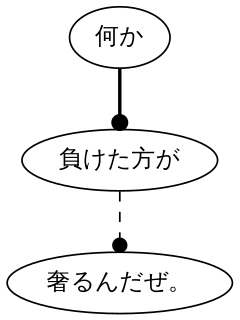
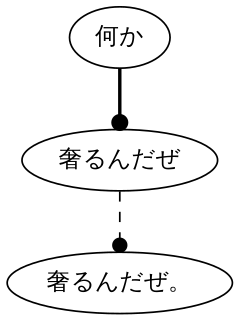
(120, 160) -> (120, 160)
